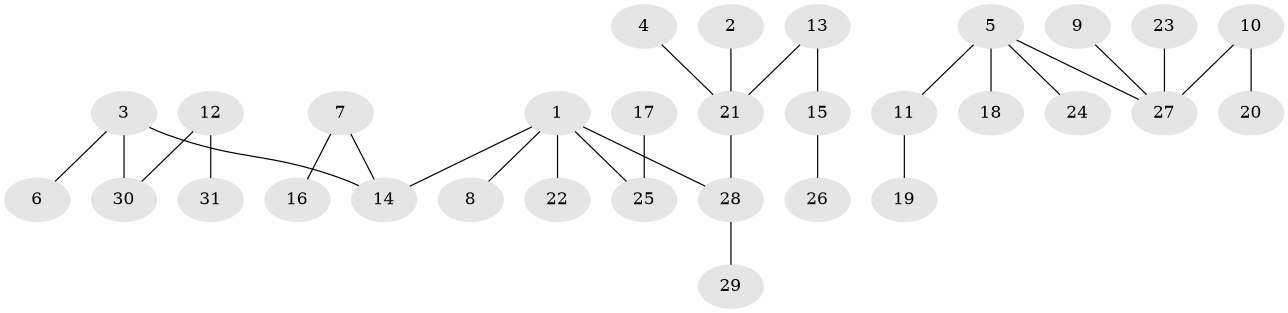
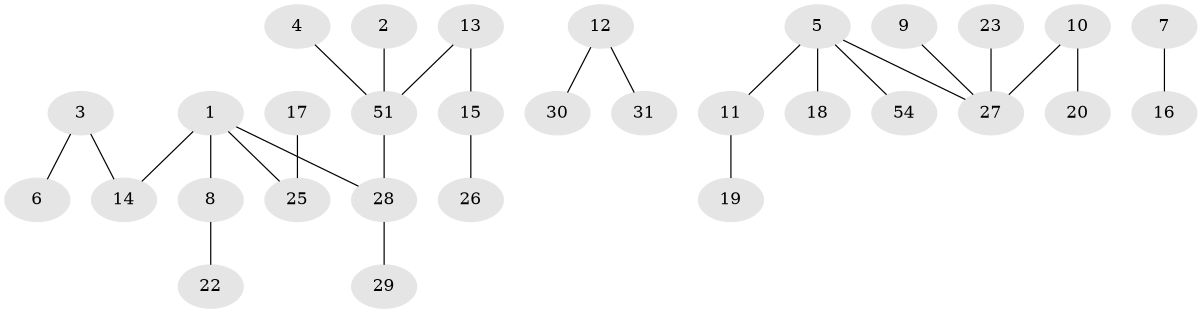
(731, 113) -> (384, 113)
(1078, 113) -> (904, 113)
(124, 157) -> none
(362, 157) -> none
(558, 157) -> (211, 243)
